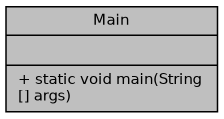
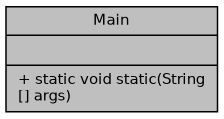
(110, 80) -> (112, 80)
